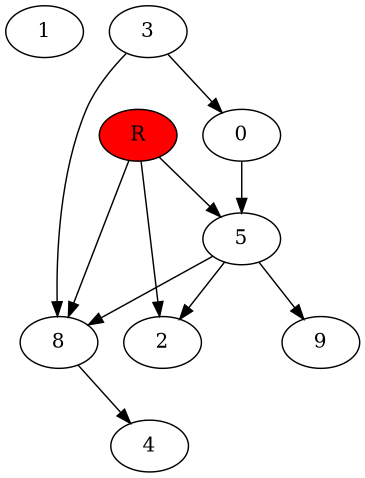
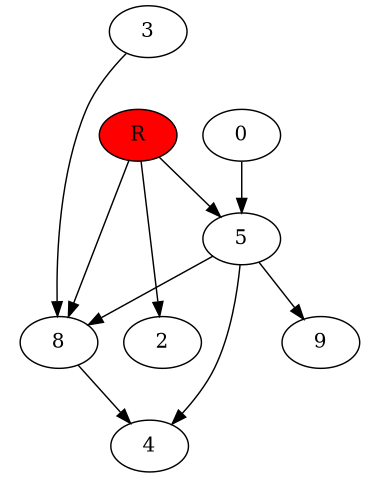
(45, 32) -> none
(190, 78) -> none
(207, 285) -> (224, 345)
